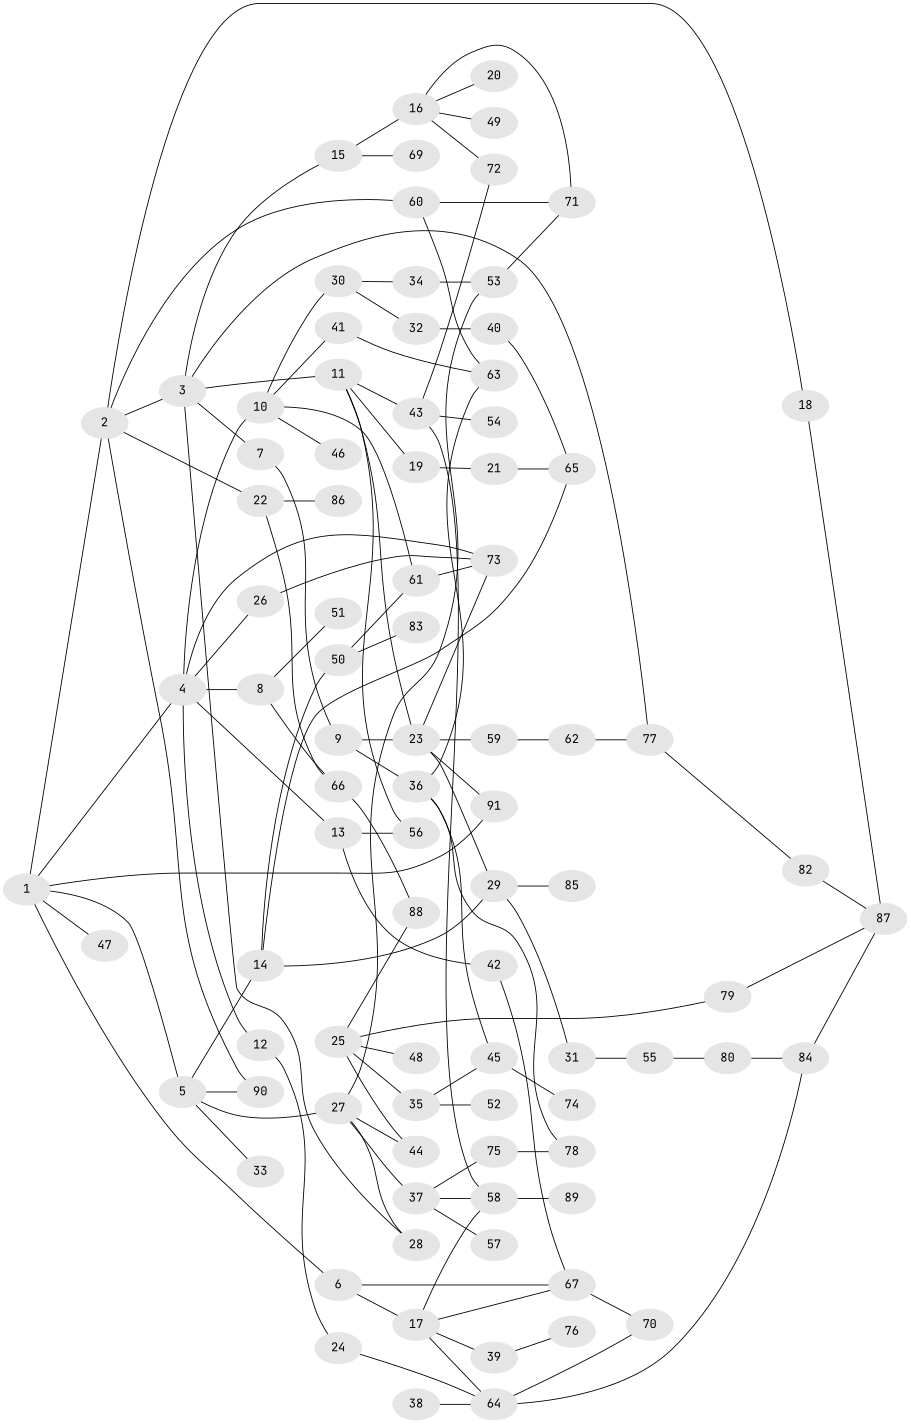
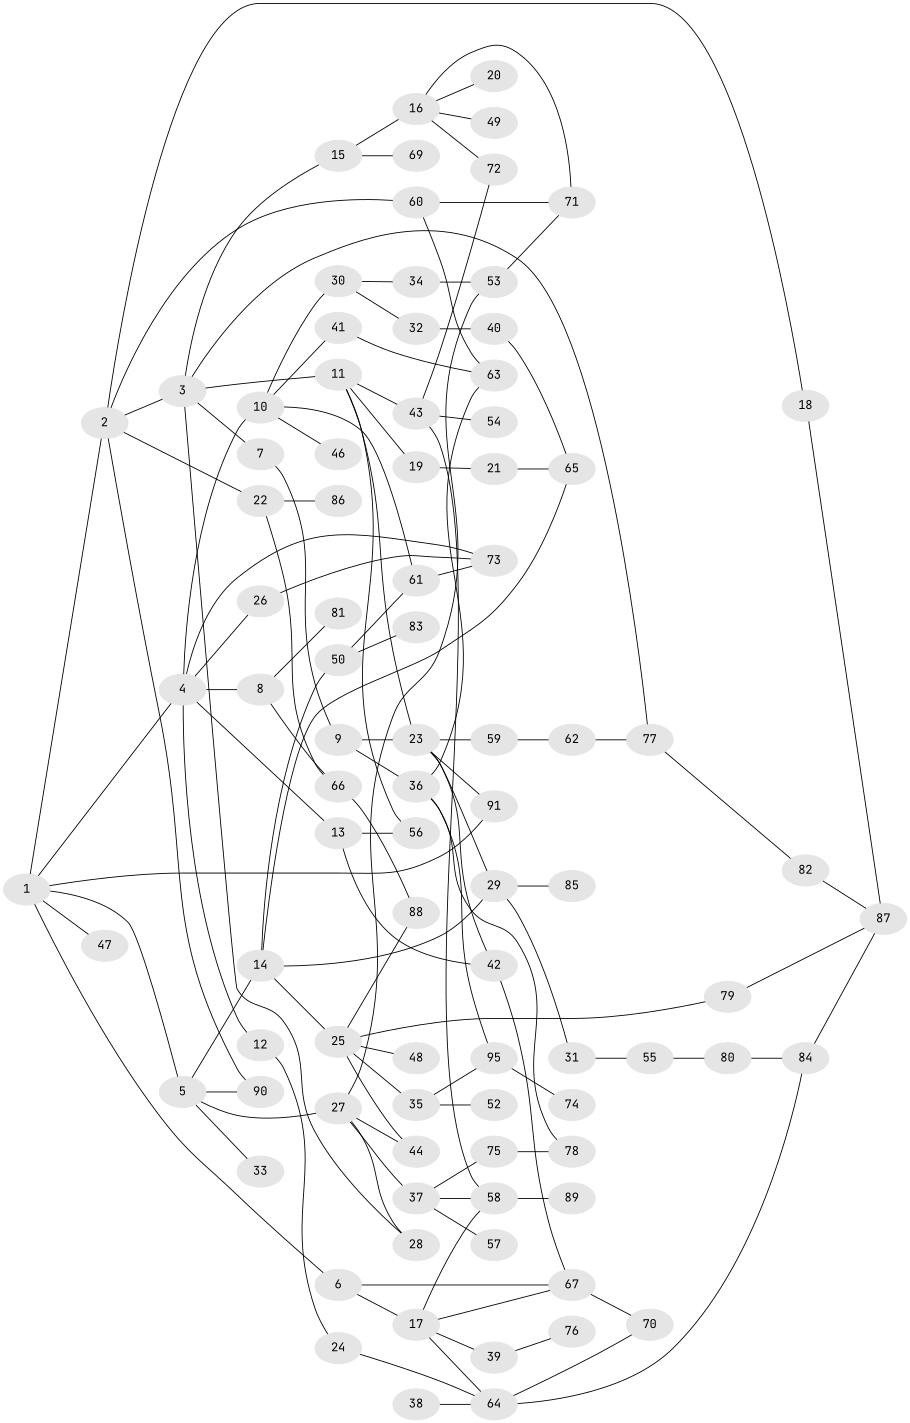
(338, 613) -> (338, 613)
(452, 658) -> (461, 850)
none -> (299, 1004)
(494, 1058) -> (494, 1058)
